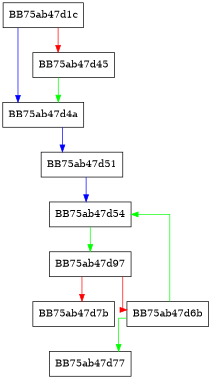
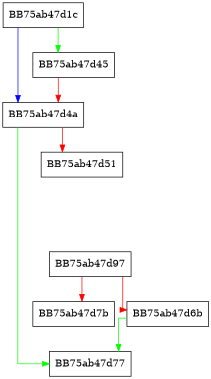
(58, 37) -> (58, 37)
(58, 86) -> (58, 86)
(62, 136) -> (62, 136)
(90, 214) -> none
none -> (18, 258)
